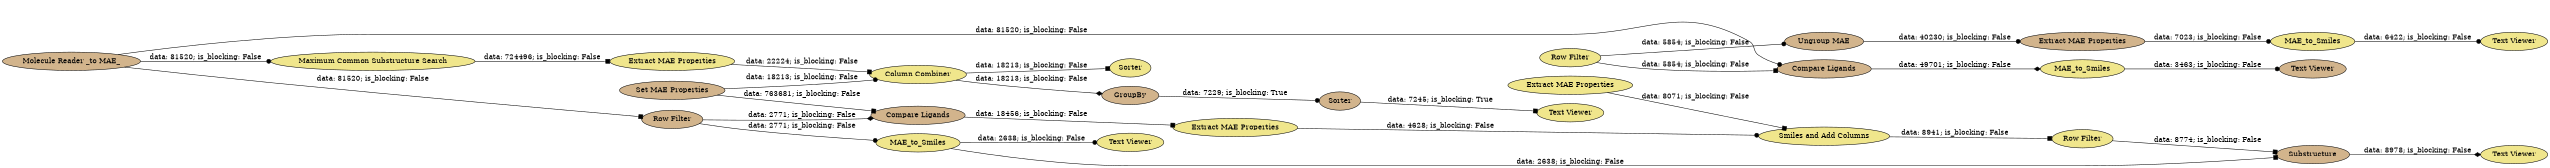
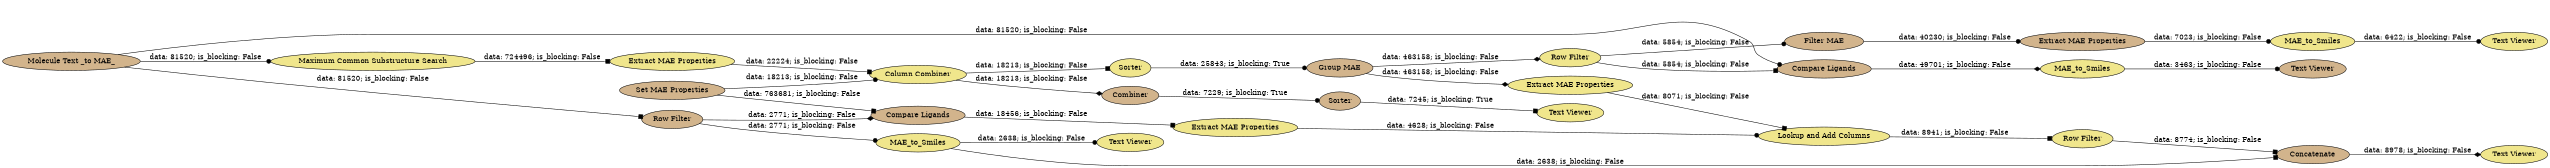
(1824, 41) -> (1824, 41)
(71, 61) -> (71, 61)
none -> (1340, 68)
(1130, 95) -> (1130, 95)
(1824, 136) -> (1824, 136)
(2313, 155) -> (2313, 155)
